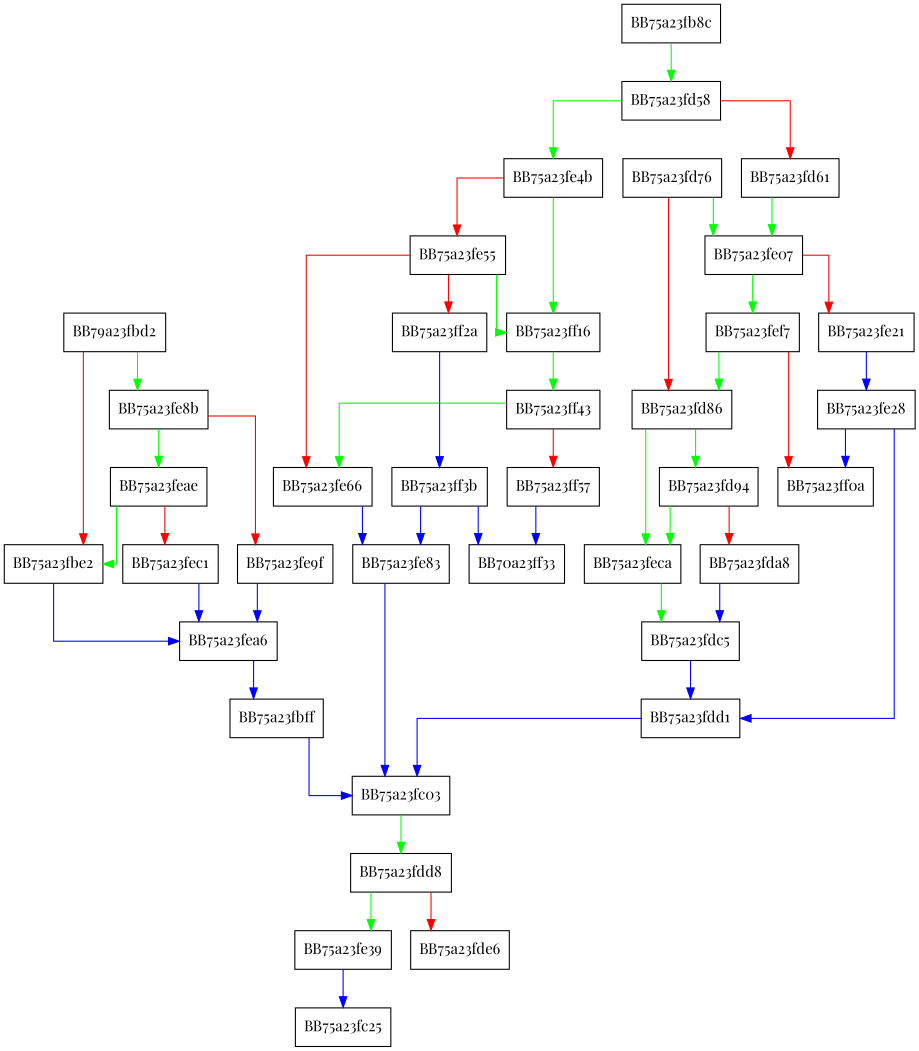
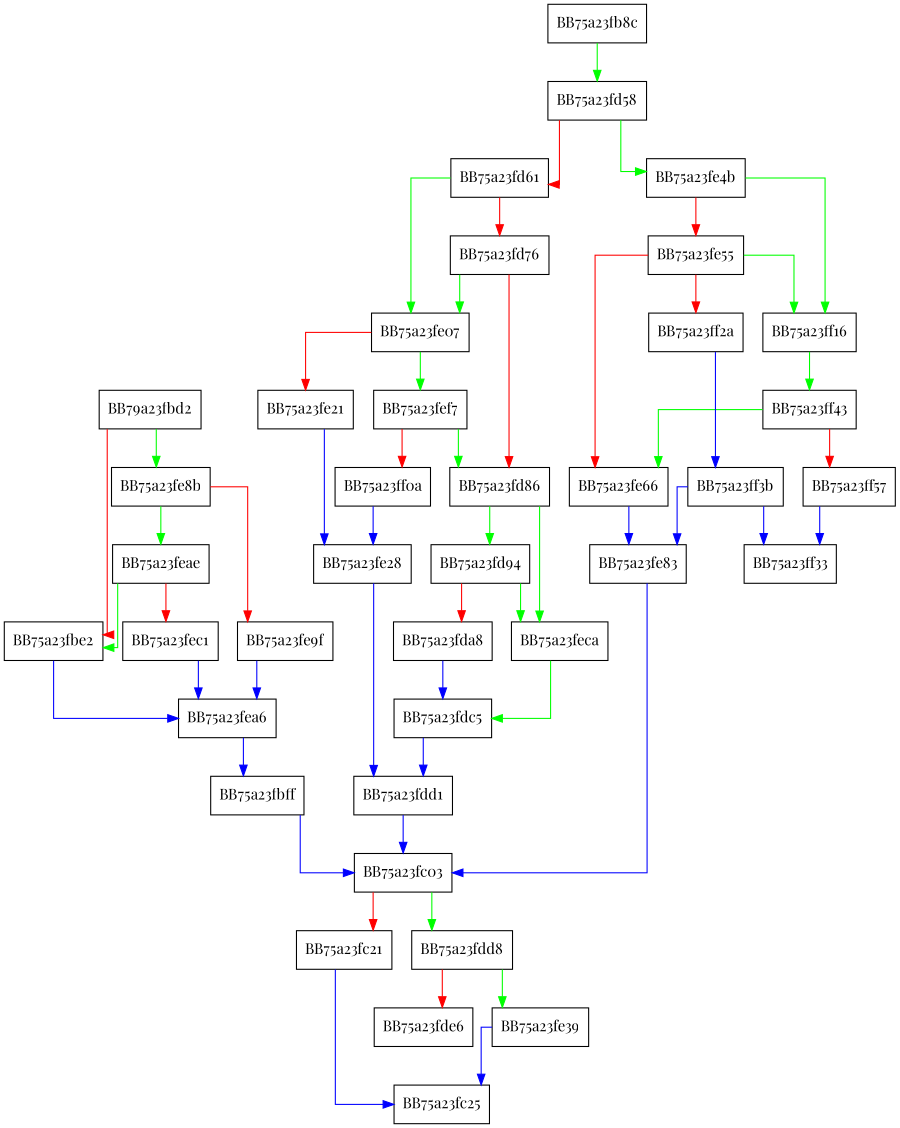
none -> (500, 211)
(845, 443) -> (373, 520)
(517, 564) -> (790, 564)
none -> (344, 950)
